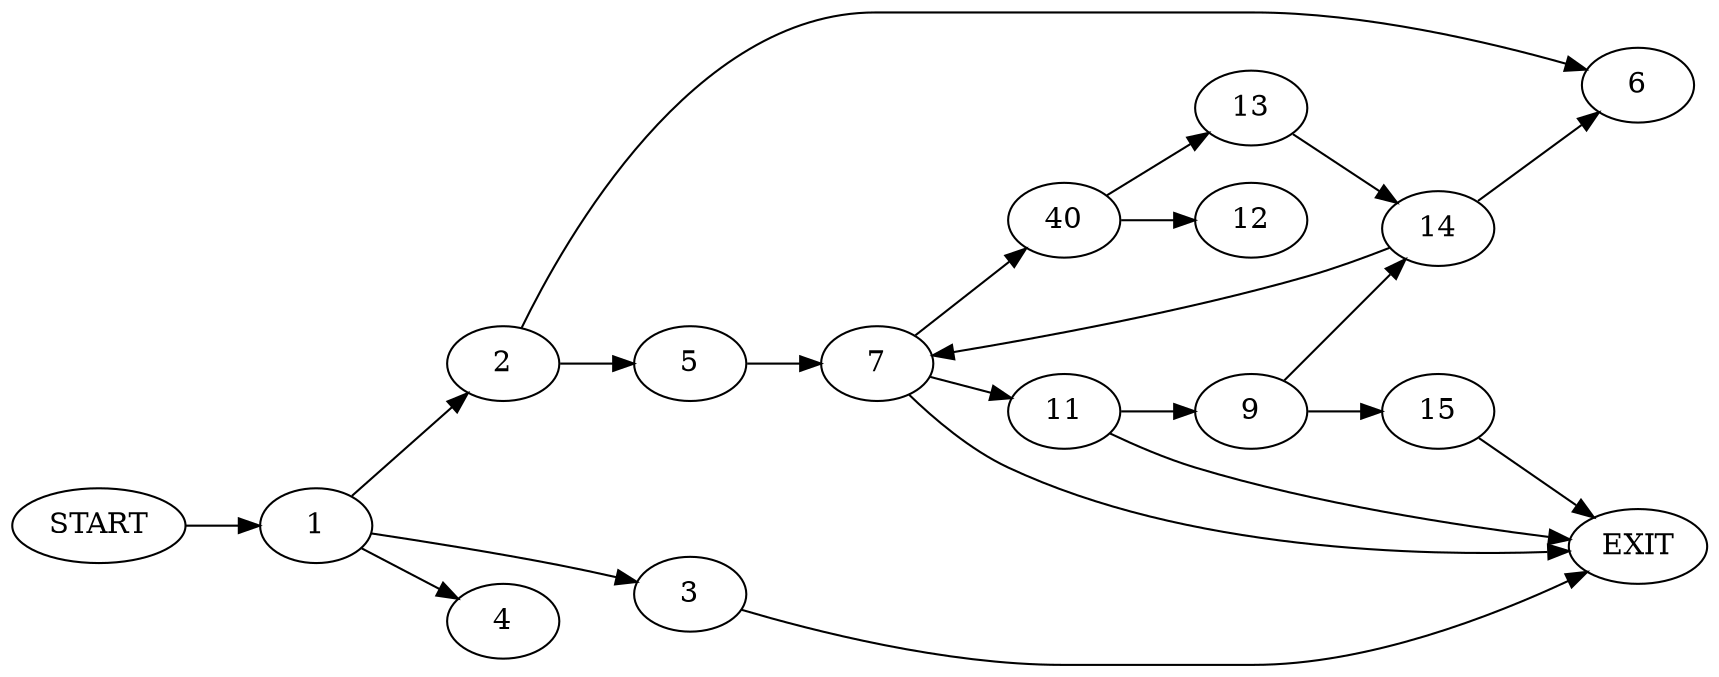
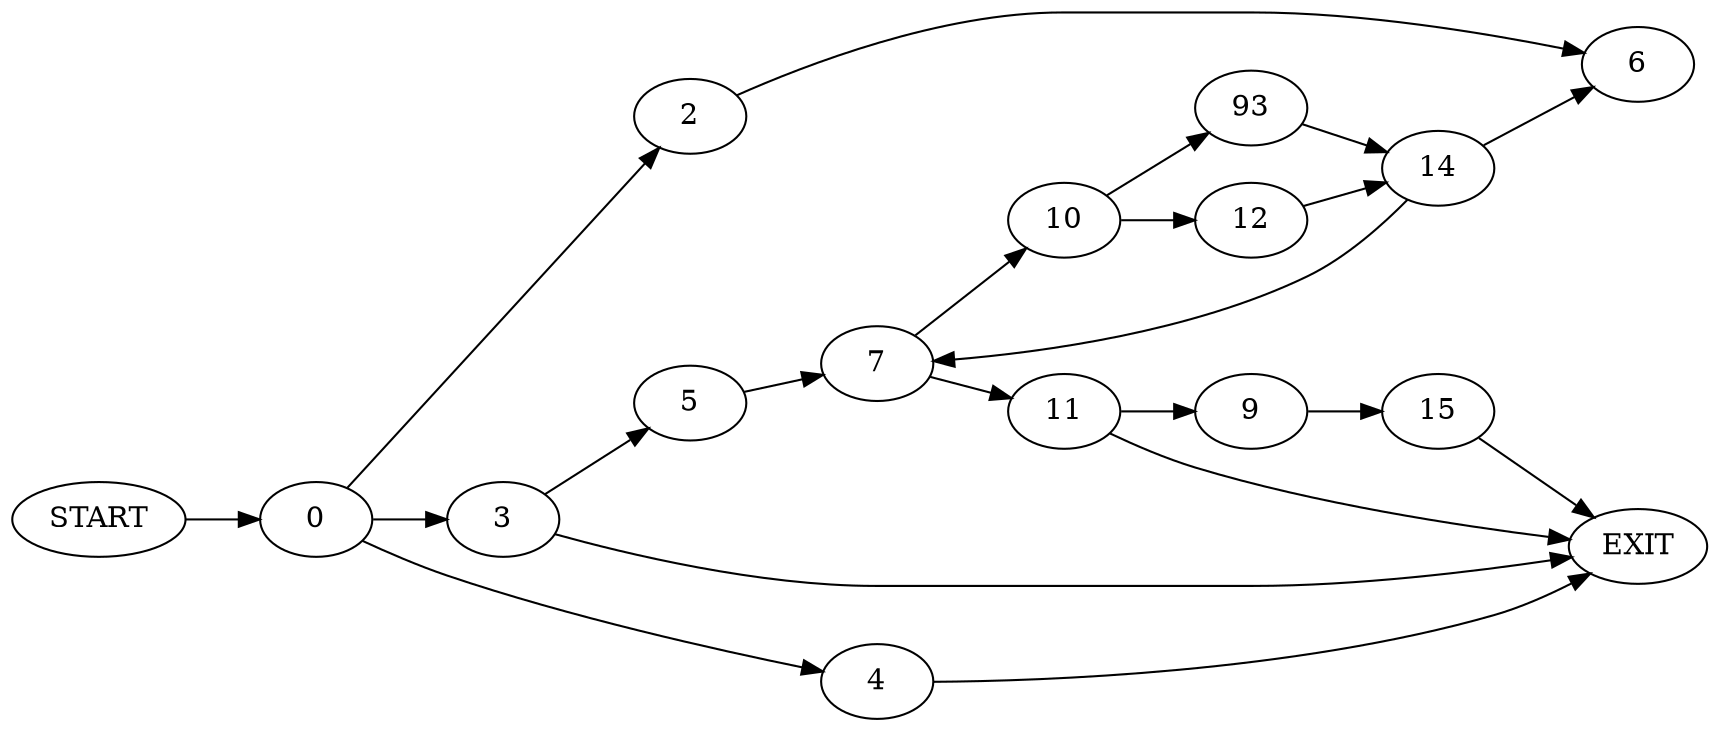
(1251, 108) -> (1251, 108)
(1064, 220) -> (1064, 220)
(1337, 327) -> (1335, 197)
(587, 364) -> (588, 467)
(316, 526) -> (316, 519)
(1212, 530) -> (1258, 661)
